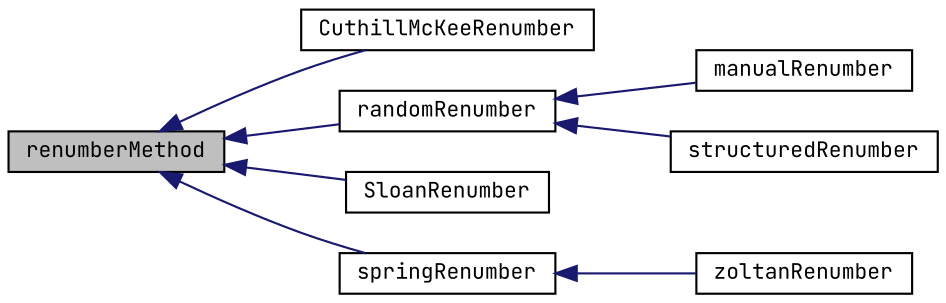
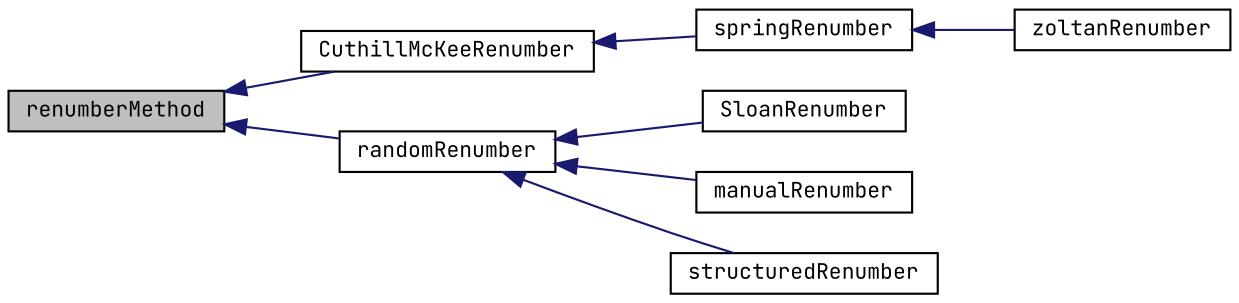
(296, 174) -> (640, 130)
(271, 221) -> (656, 39)
